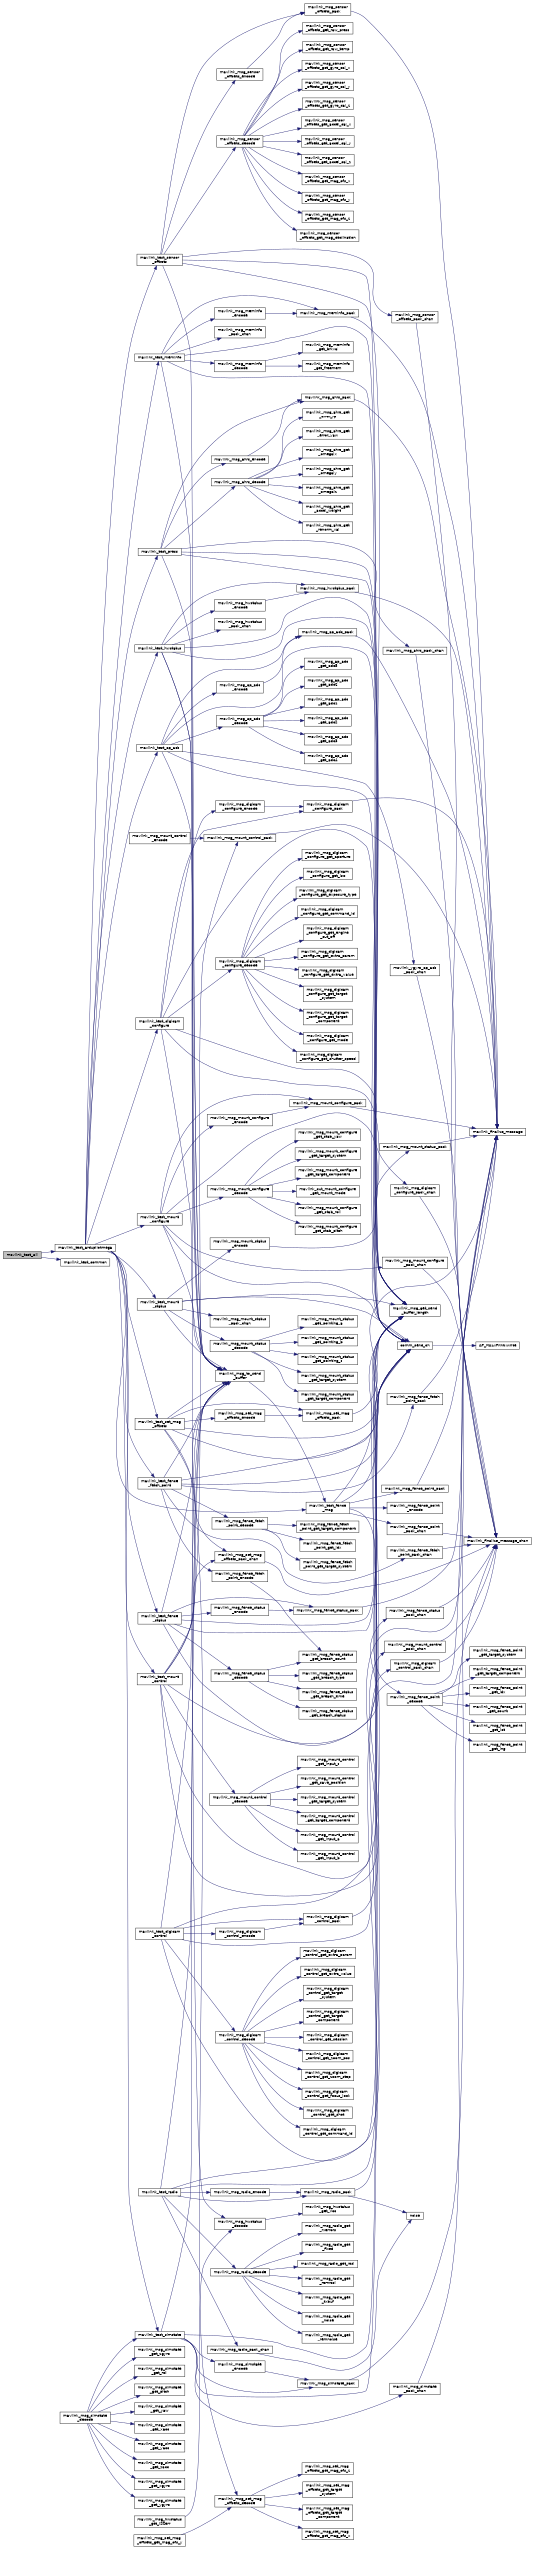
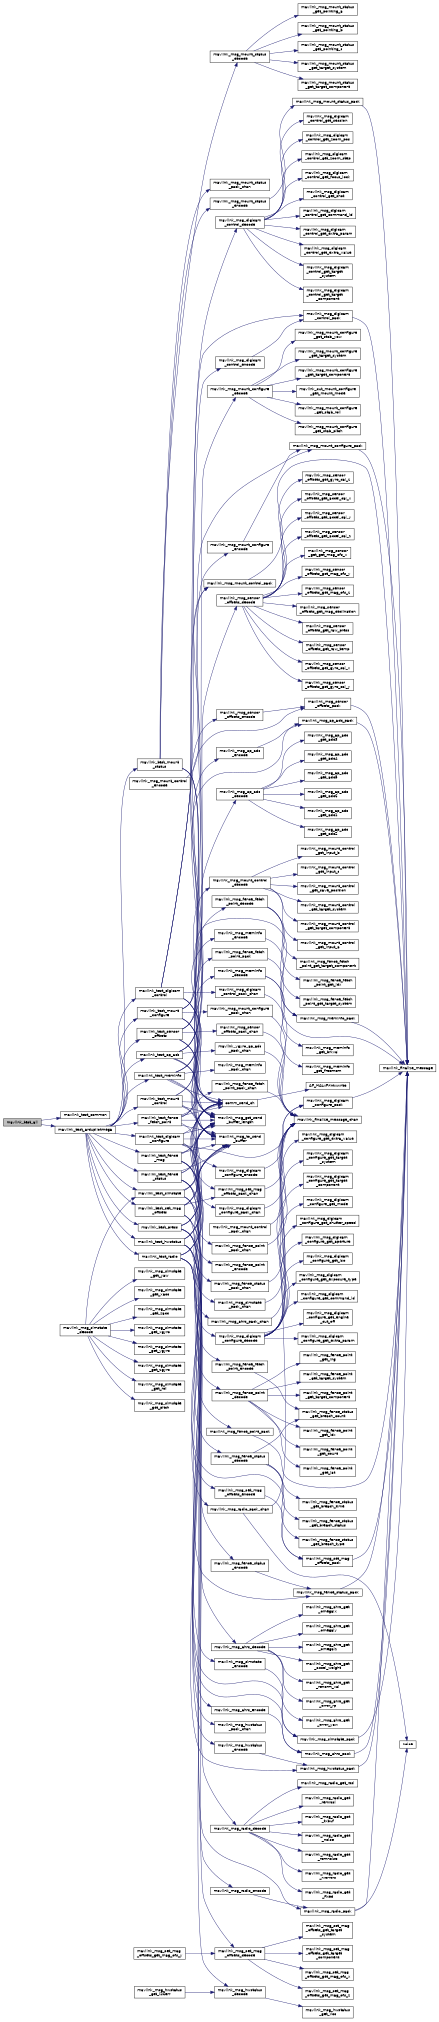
(328, 179) -> (328, 553)
none -> (119, 1041)
none -> (98, 1199)
none -> (283, 1336)
(295, 1435) -> (197, 1149)
(299, 1896) -> none
(160, 2446) -> none
